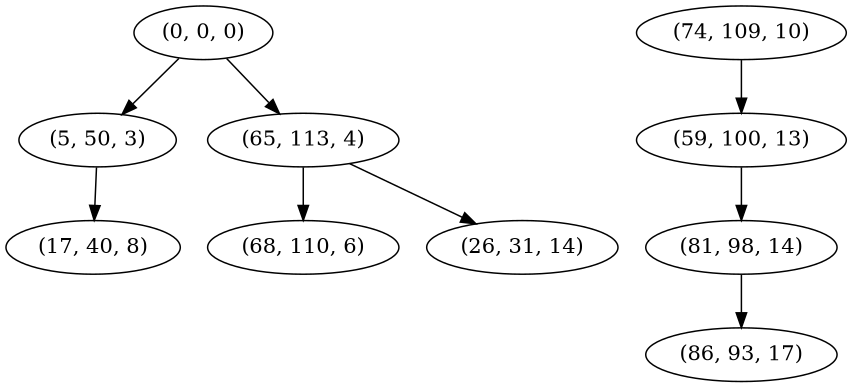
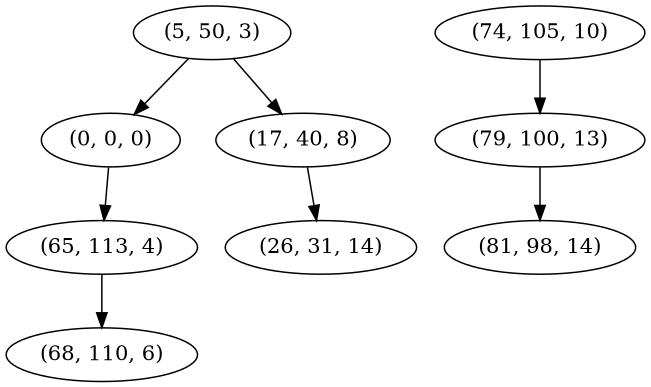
(741, 33) -> (540, 33)
(156, 81) -> (167, 81)
(741, 140) -> (540, 140)
(406, 191) -> (311, 186)
(741, 355) -> none
